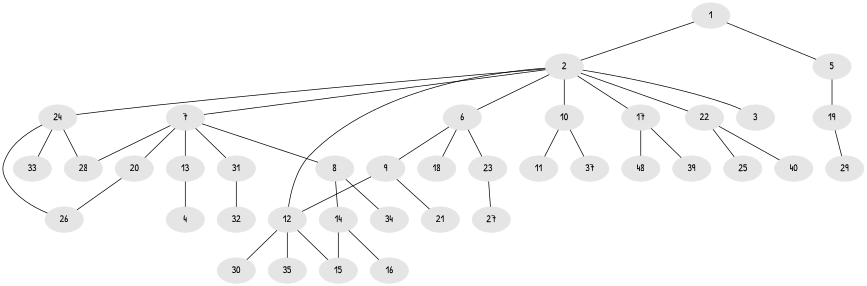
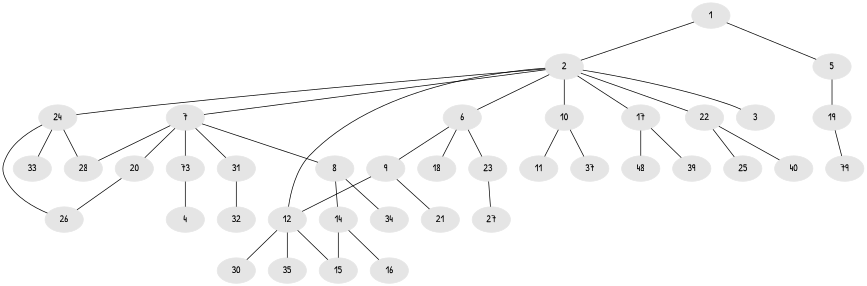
(185, 169) -> (185, 169)
(845, 169) -> (845, 169)
